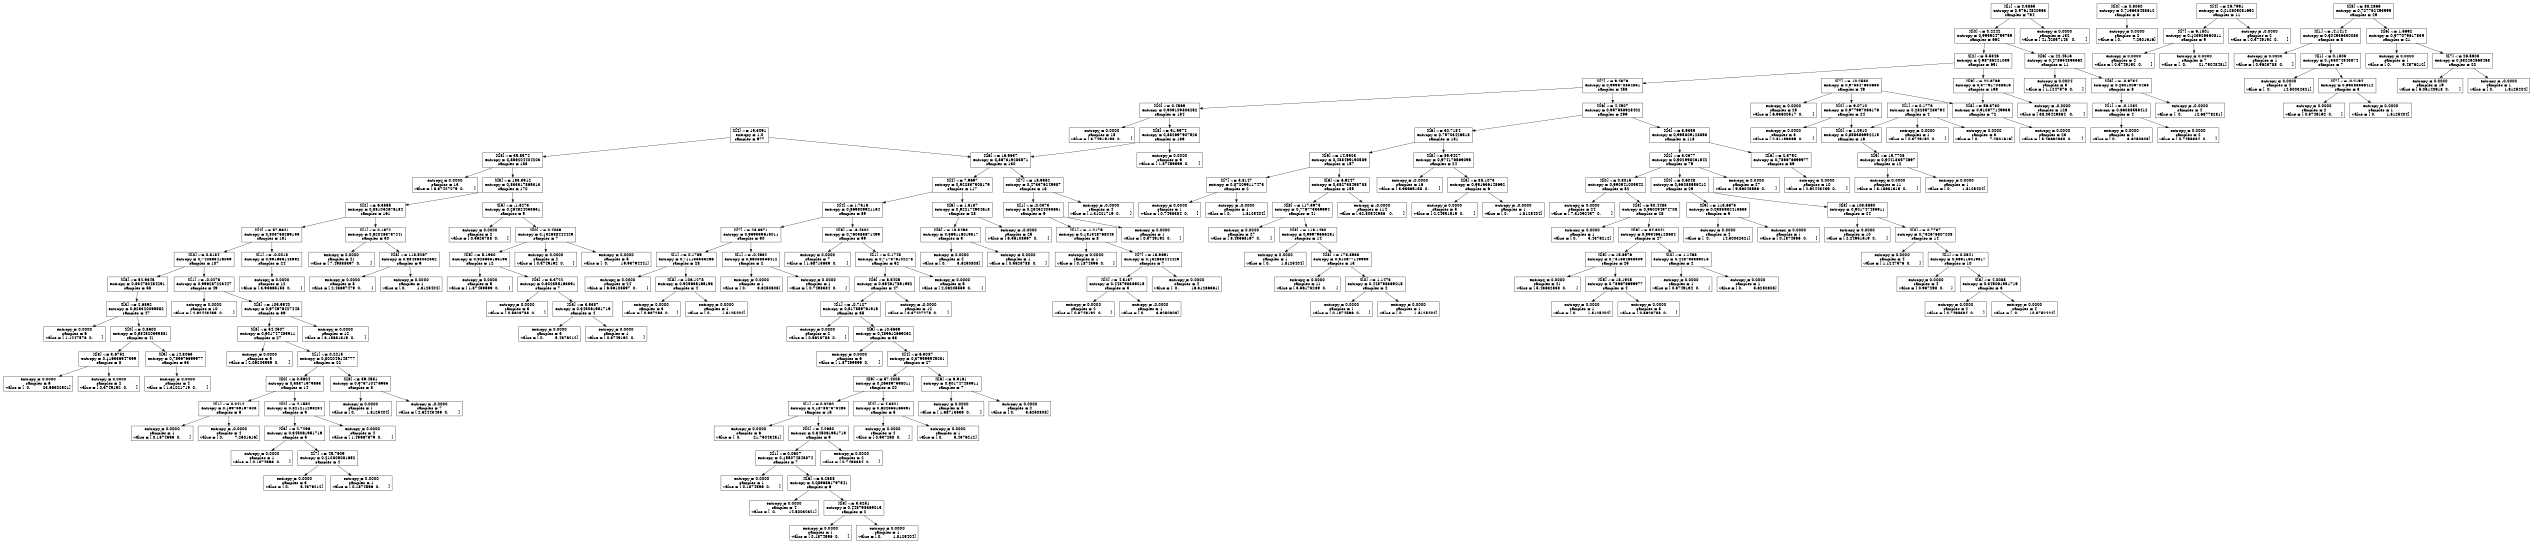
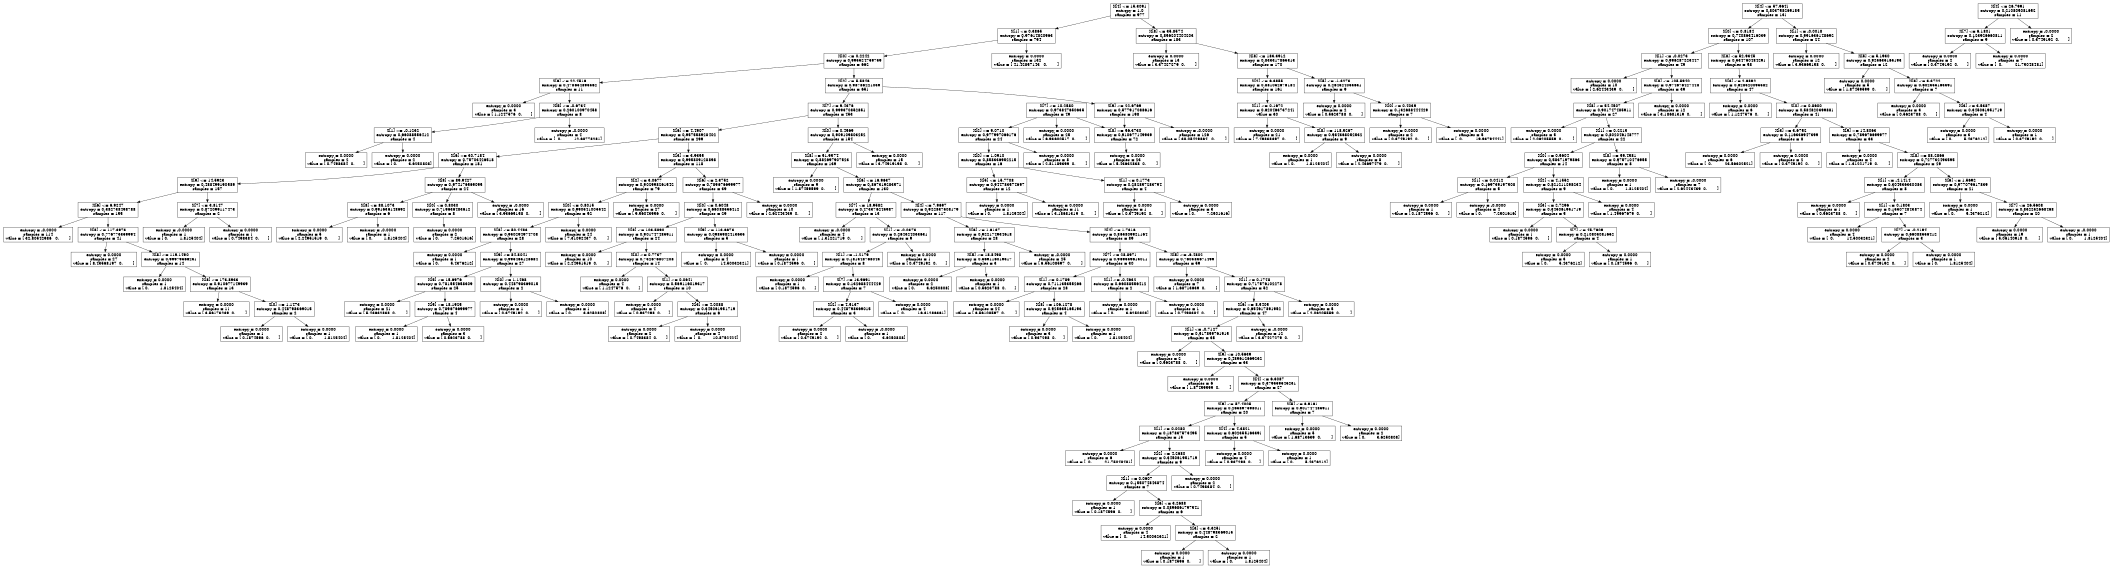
(1613, 86) -> (838, 110)
(2055, 86) -> (504, 110)
(1886, 122) -> (1060, 174)
(868, 147) -> (1084, 22)
none -> (1892, 147)
(1888, 160) -> (997, 185)
(1680, 171) -> (713, 196)
none -> (450, 196)
(853, 210) -> (1120, 235)
(325, 222) -> none
(375, 235) -> (1267, 110)
(514, 247) -> (1839, 48)
